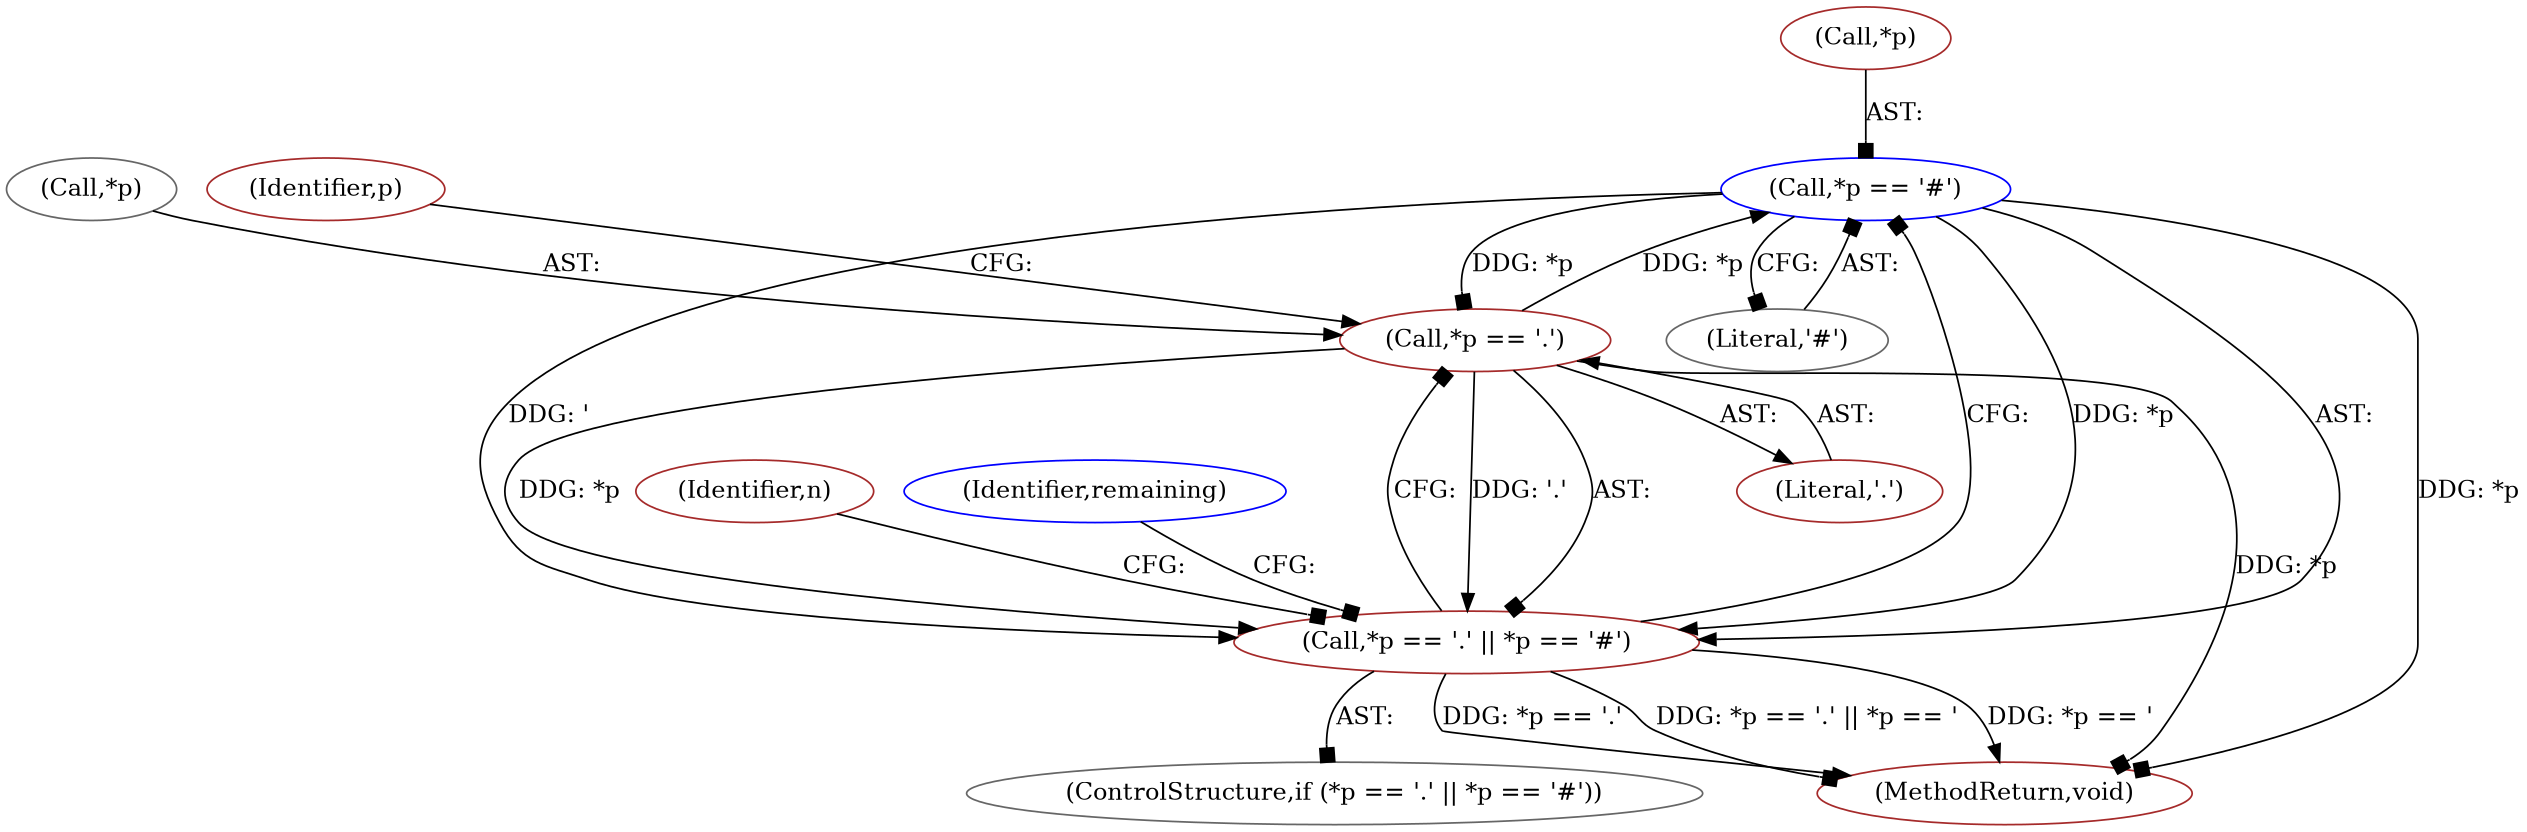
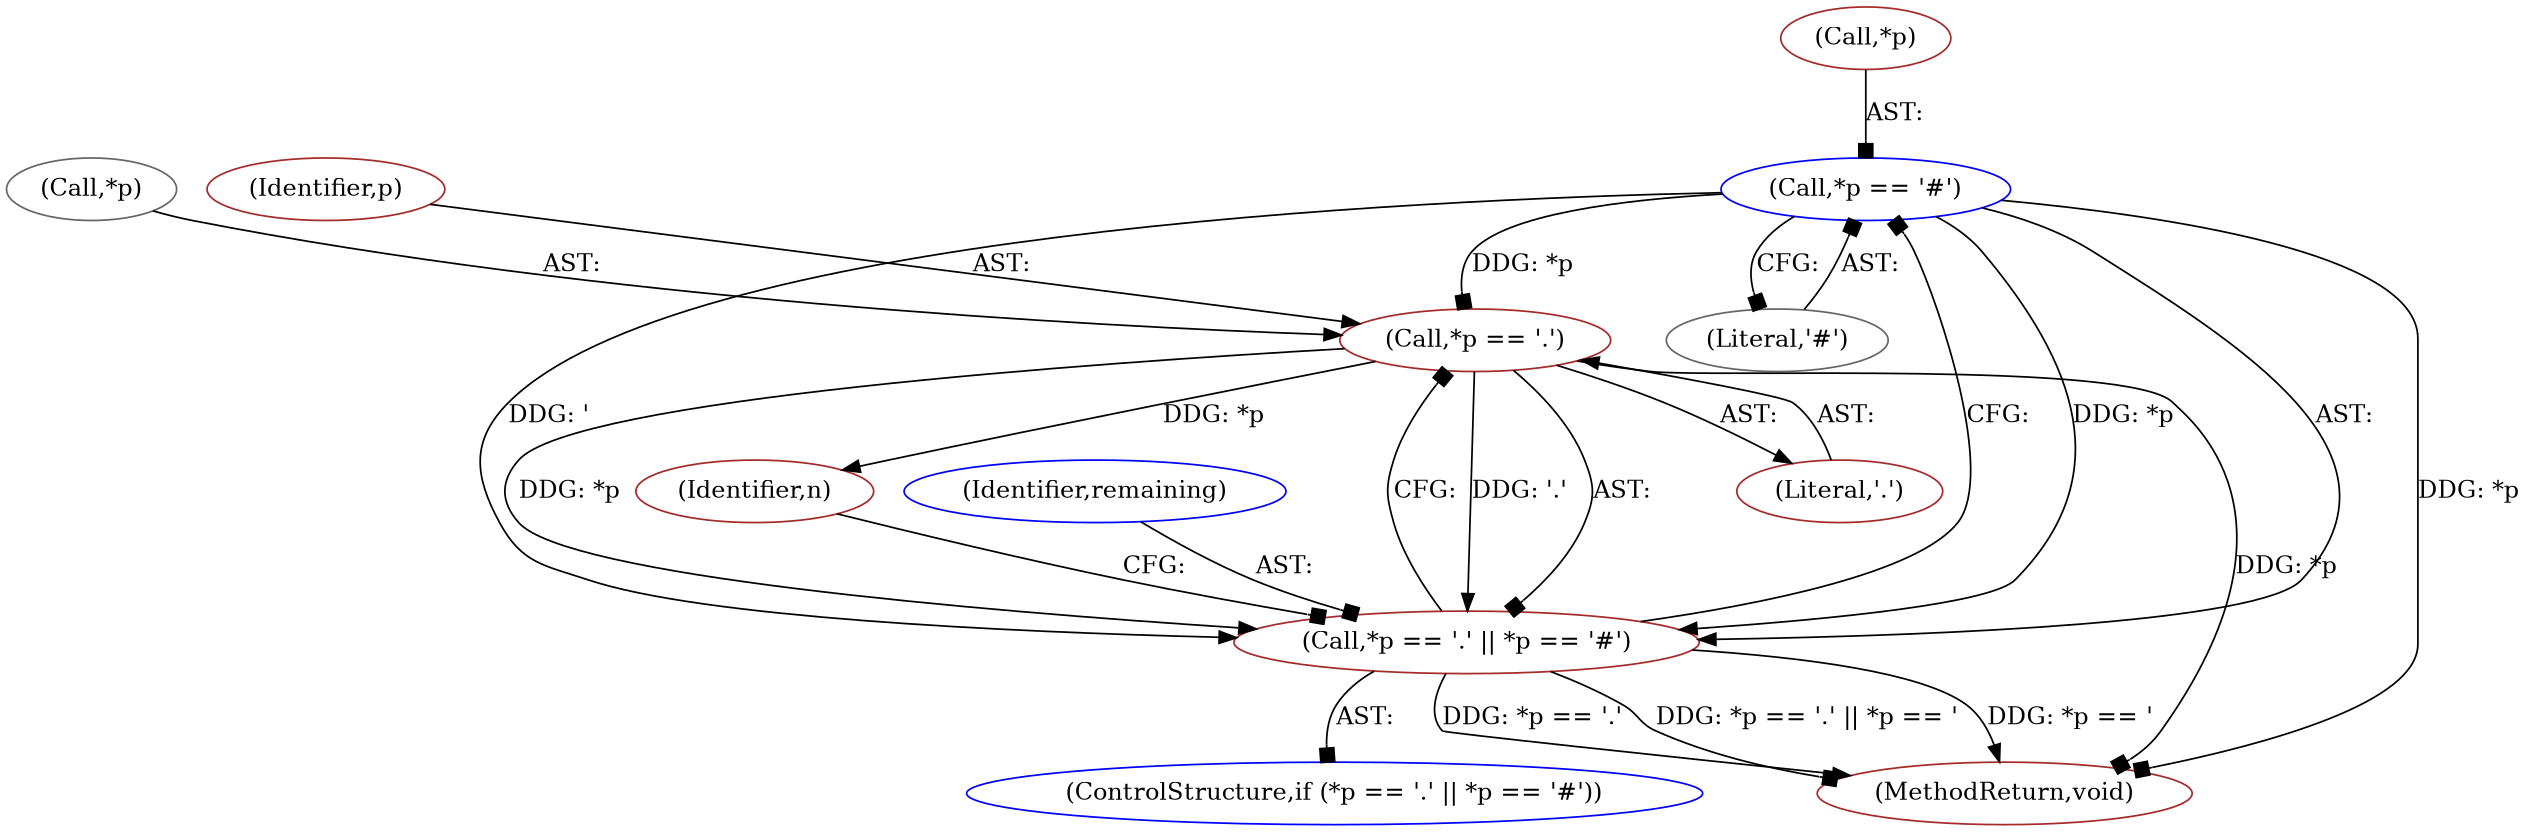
(1633, 255) -> (1117, 413)
(1006, 265) -> (1006, 265)
(1289, 567) -> (1289, 567)
(1335, 793) -> (1335, 793)
